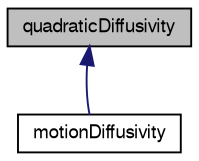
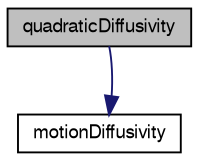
(87, 90) -> (112, 71)
